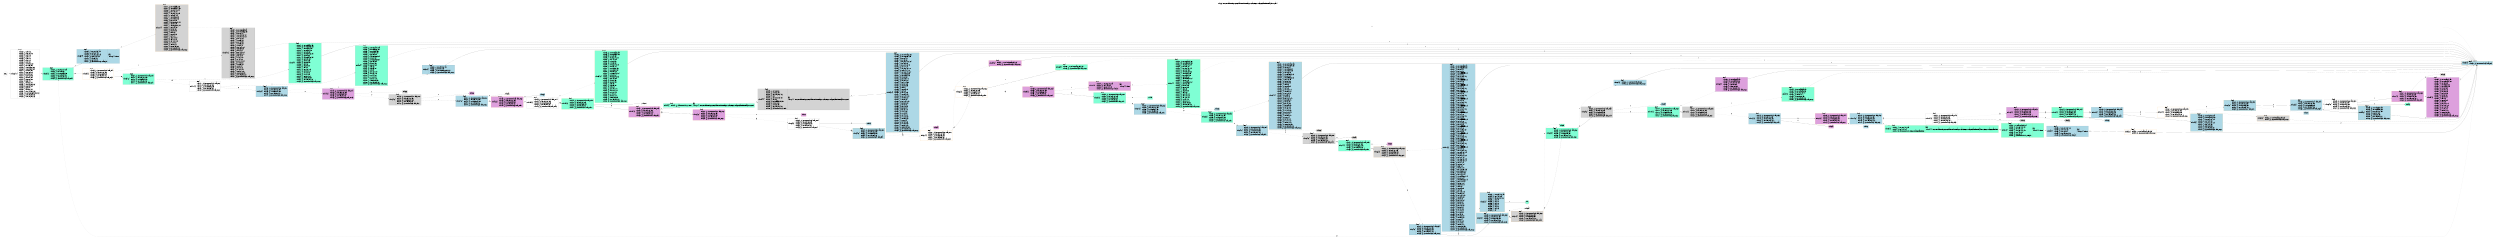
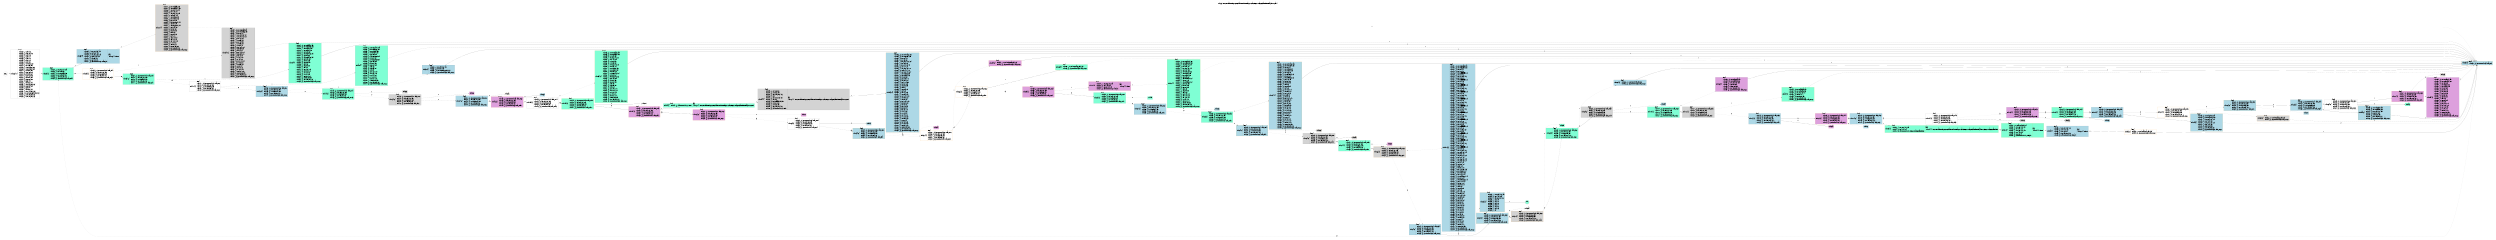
(338, 94) -> (338, 94)
